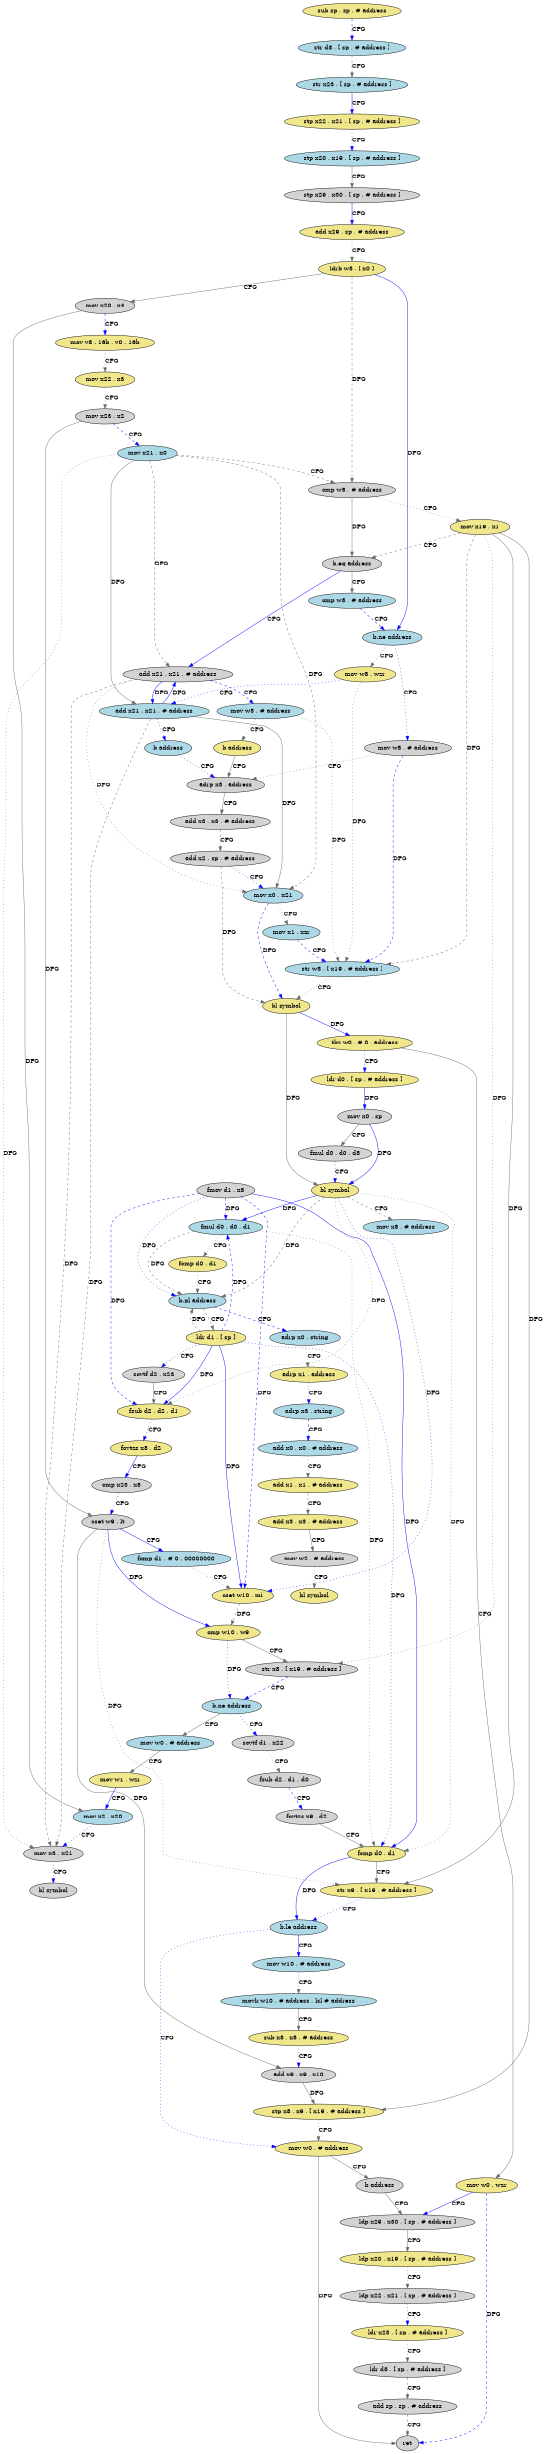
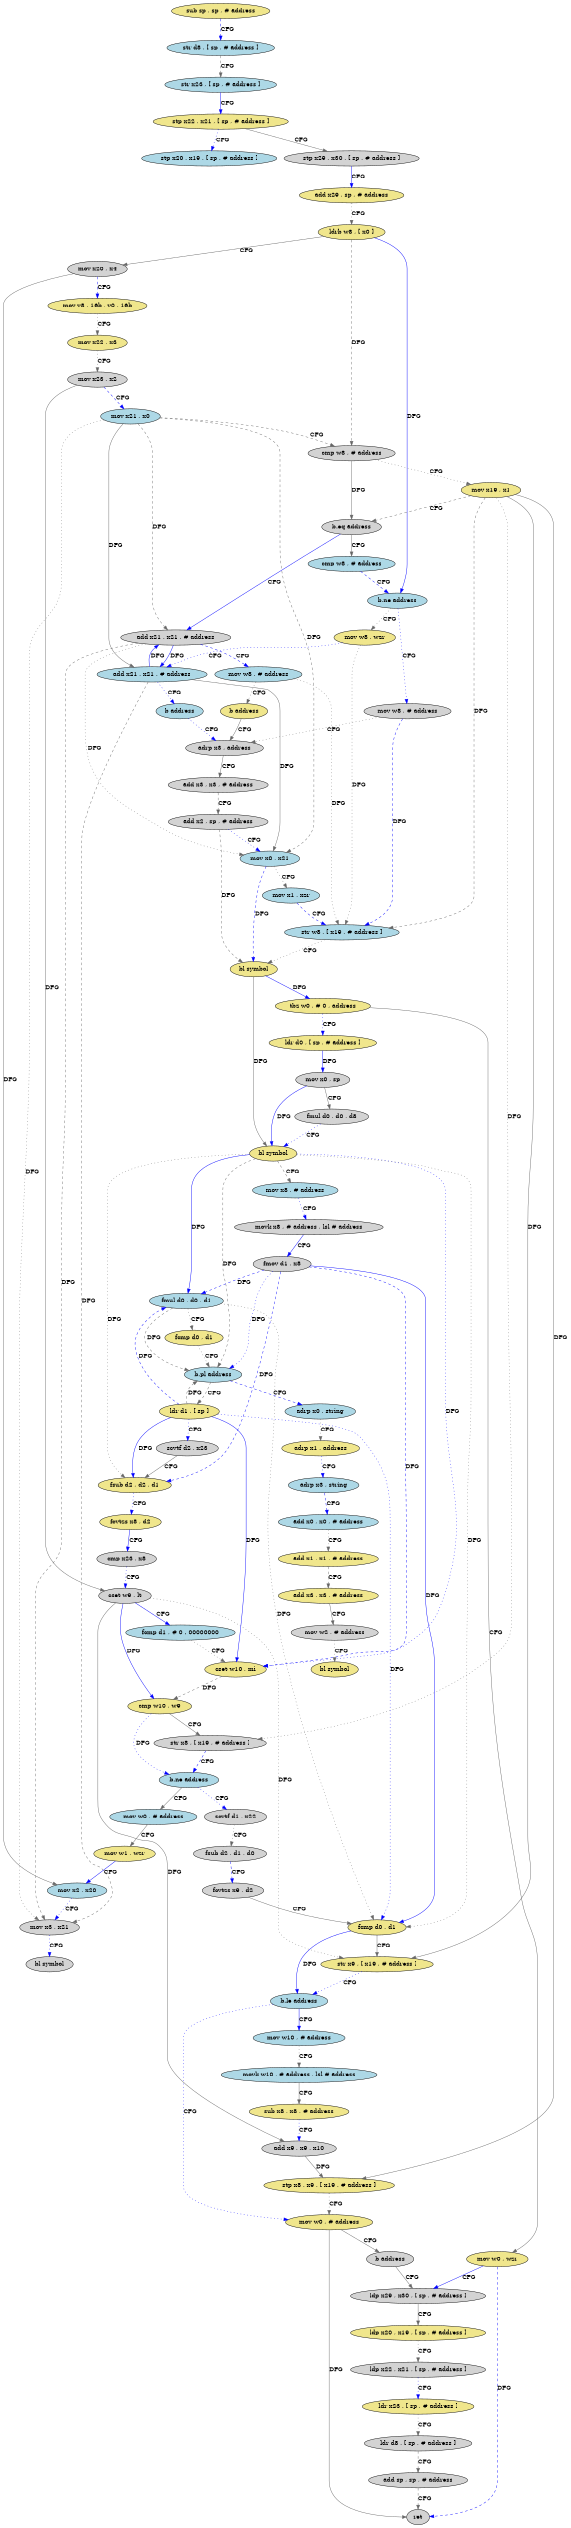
(352, 175) -> (284, 139)
none -> (309, 1227)
